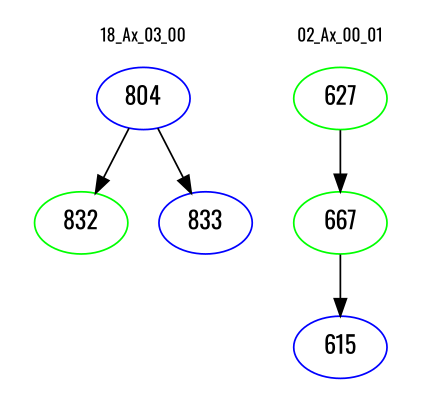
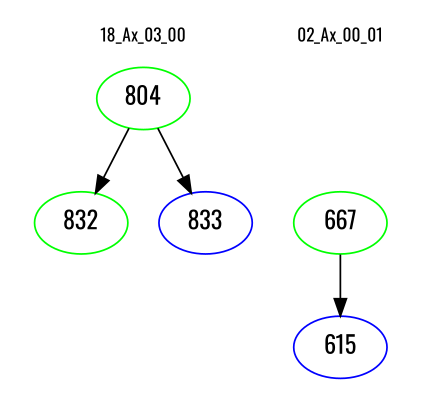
(143, 98) -> (143, 98)
(340, 98) -> none
